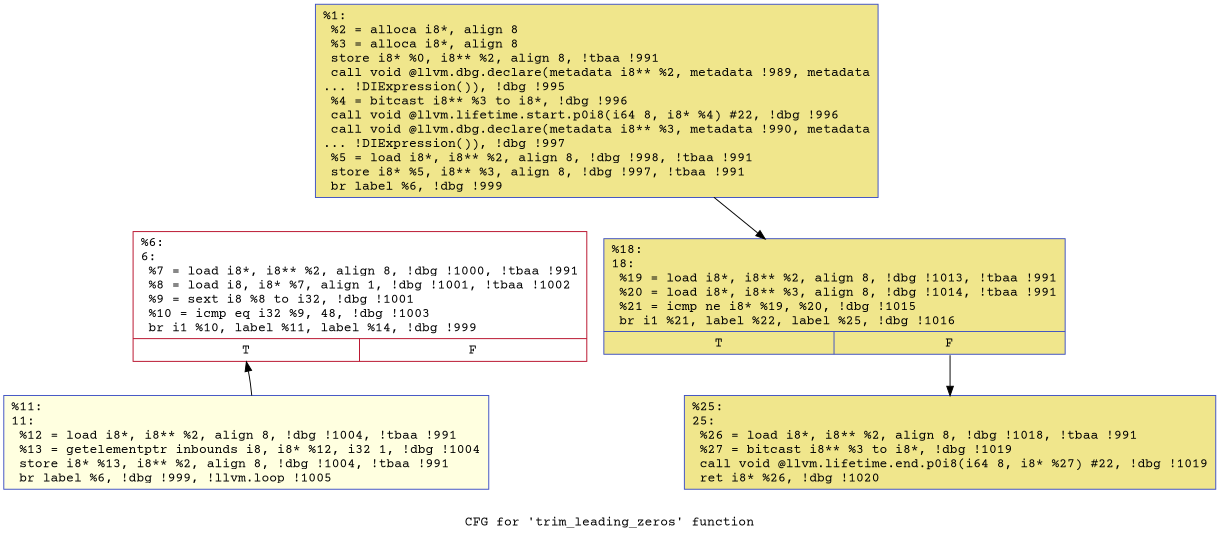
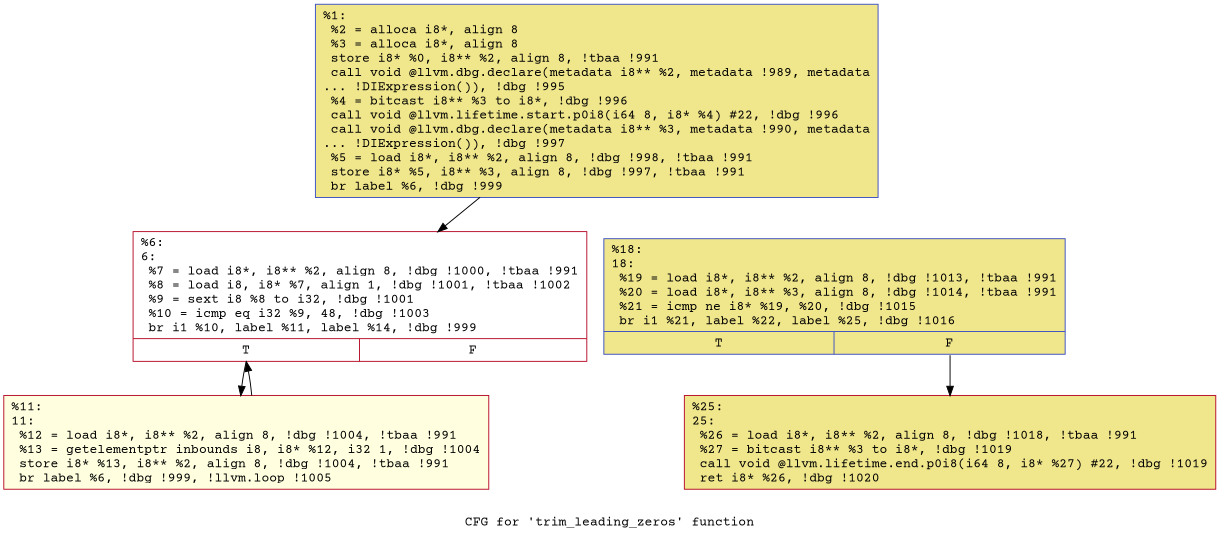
(736, 215) -> (463, 212)
none -> (243, 376)
(246, 442) -> (246, 442)
(950, 442) -> (950, 442)
